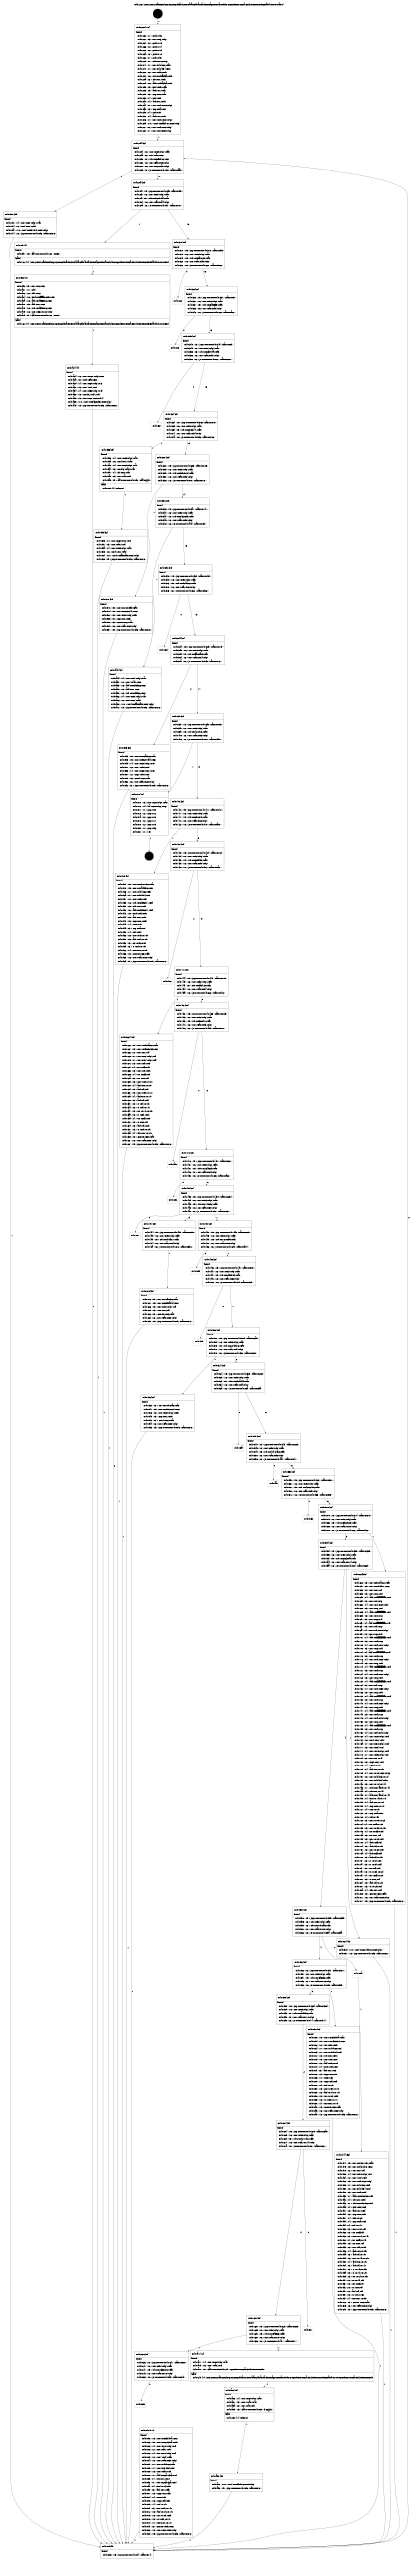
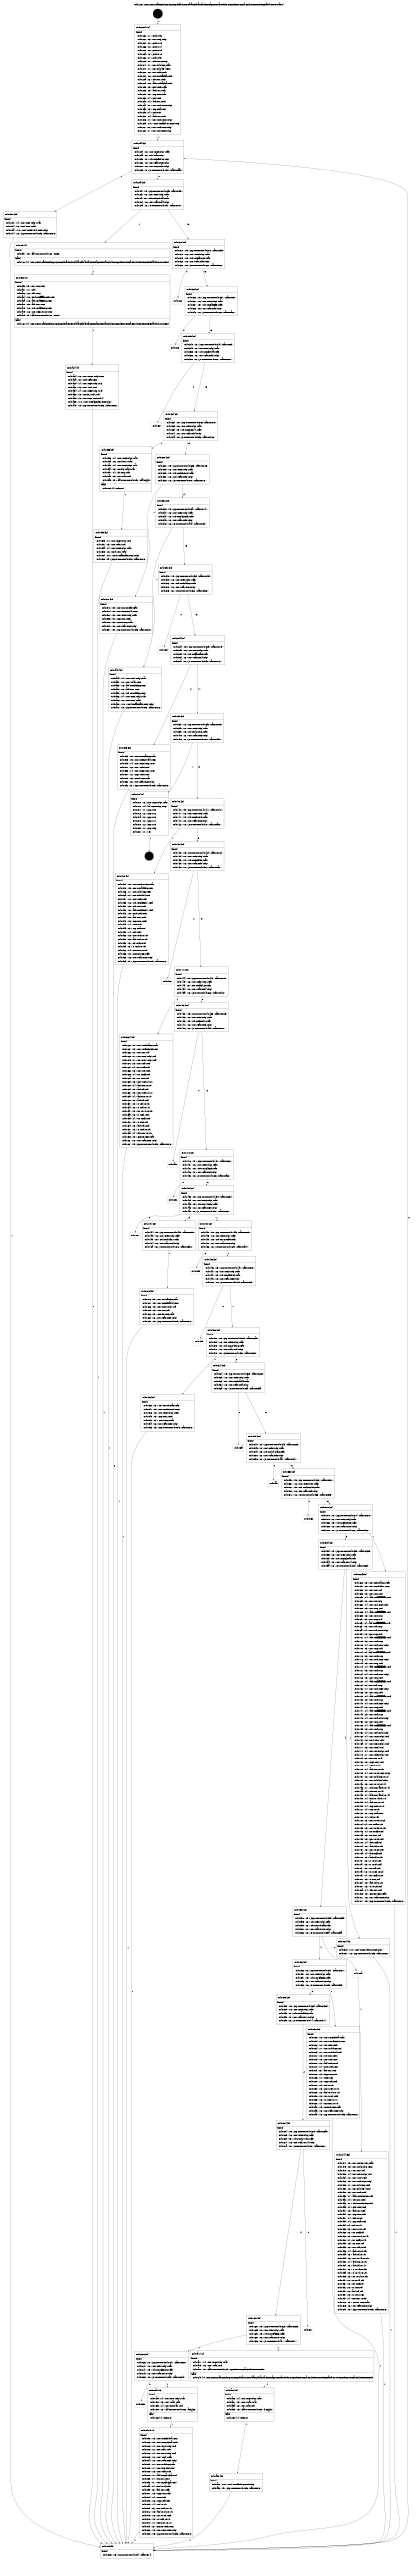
none -> (173, 2404)
